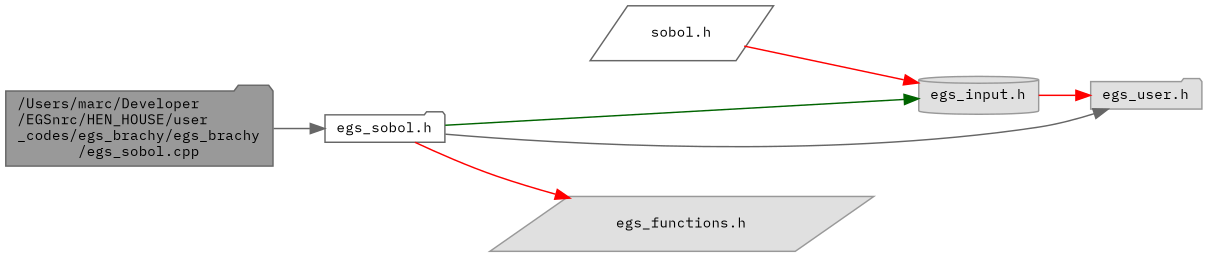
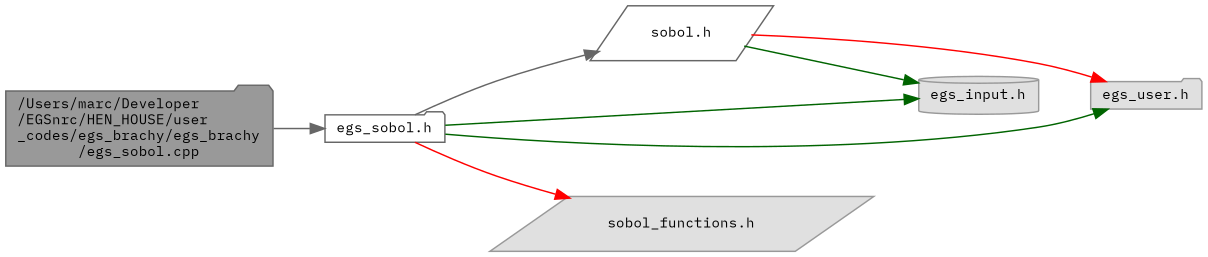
(824, 63) -> (824, 63)
none -> (498, 80)
(1057, 95) -> (923, 47)
(771, 146) -> (771, 146)
(682, 224) -> (682, 224)
